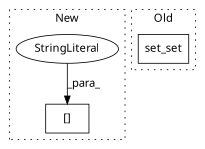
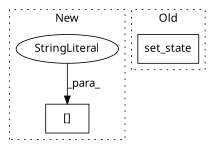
(163, 49) -> (168, 49)
